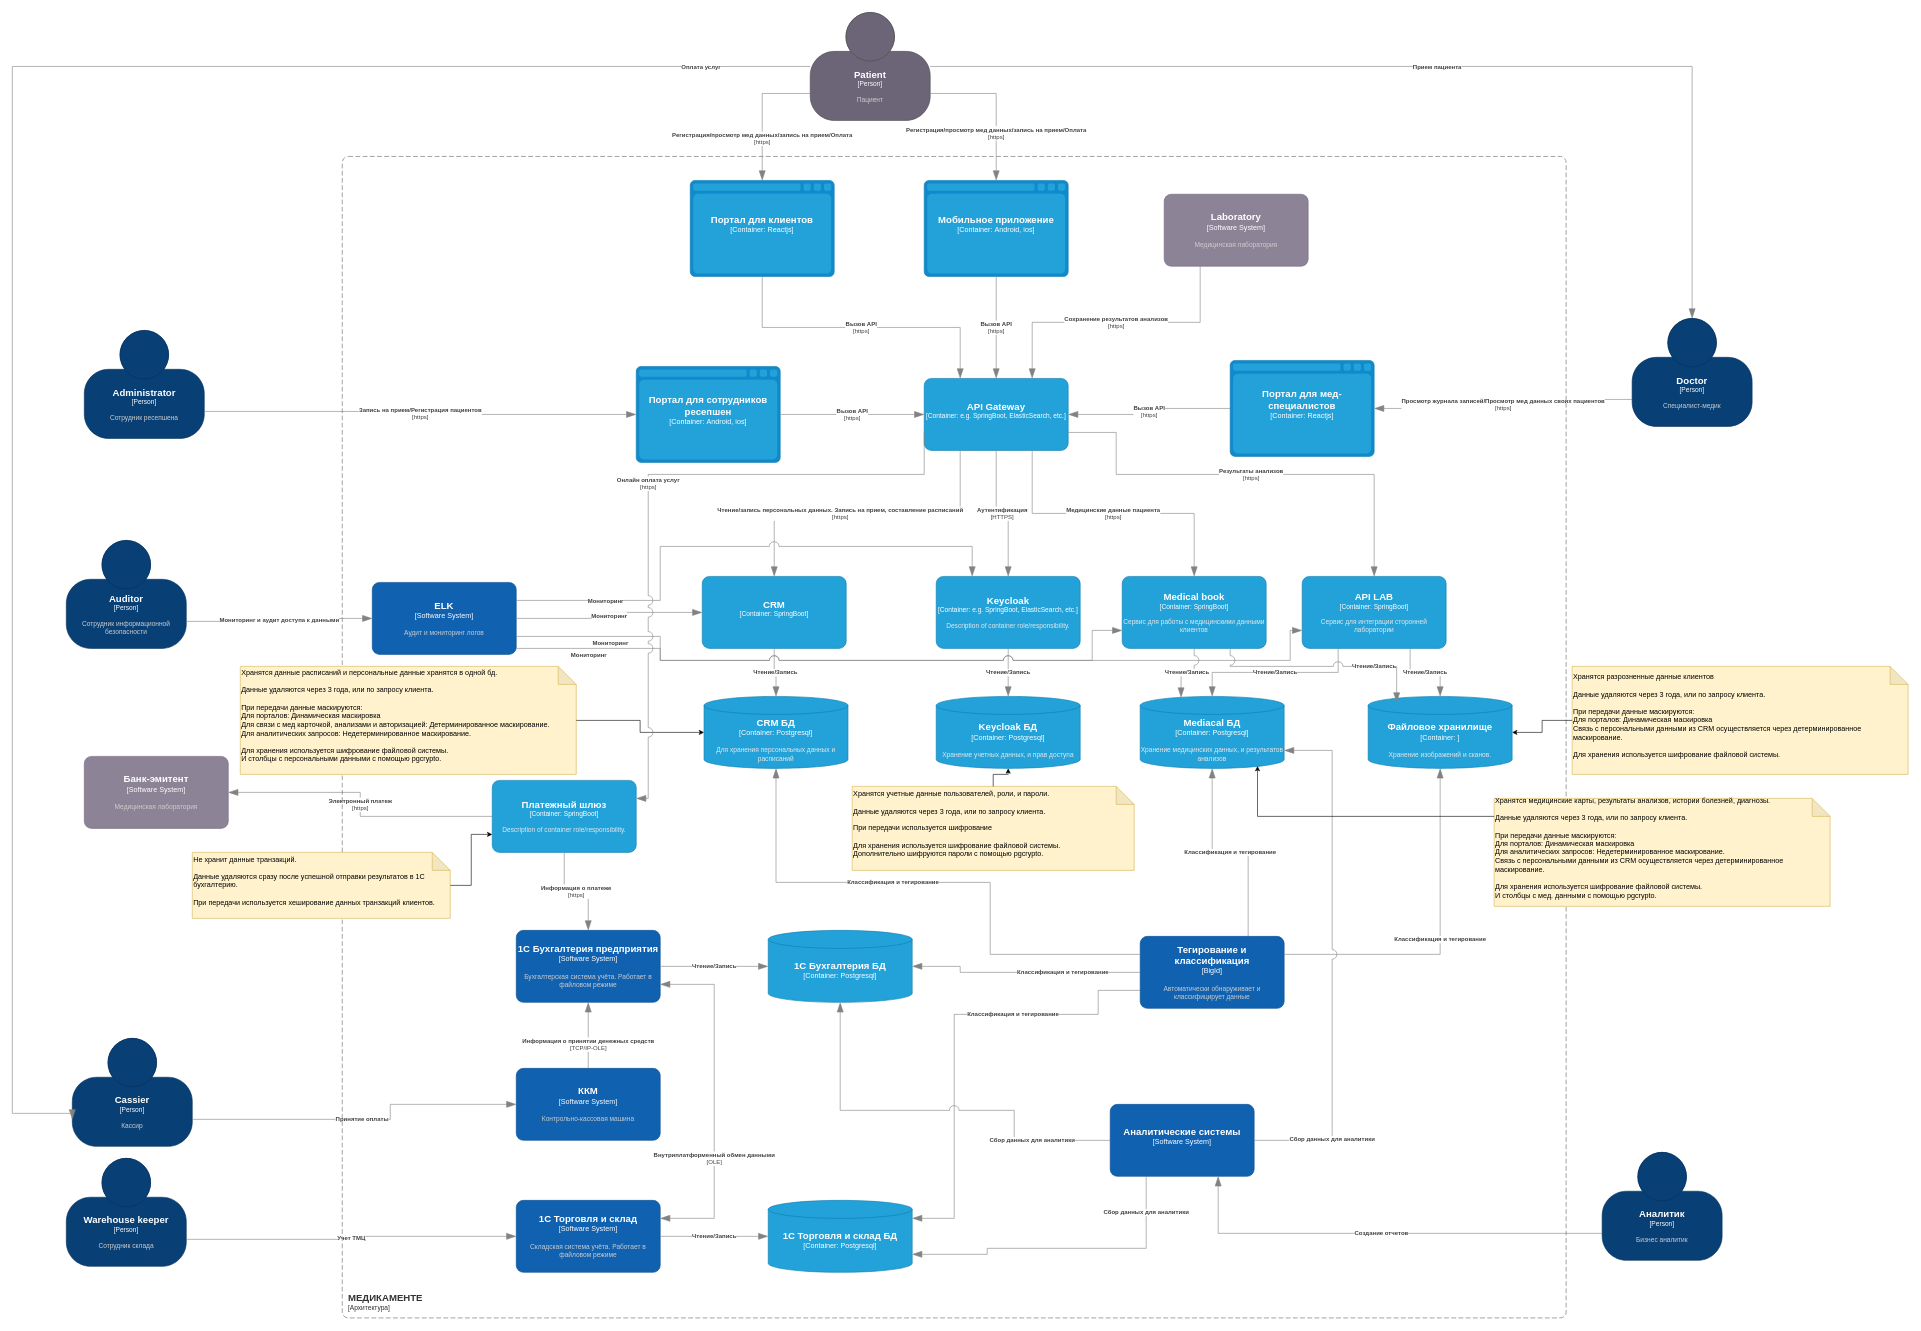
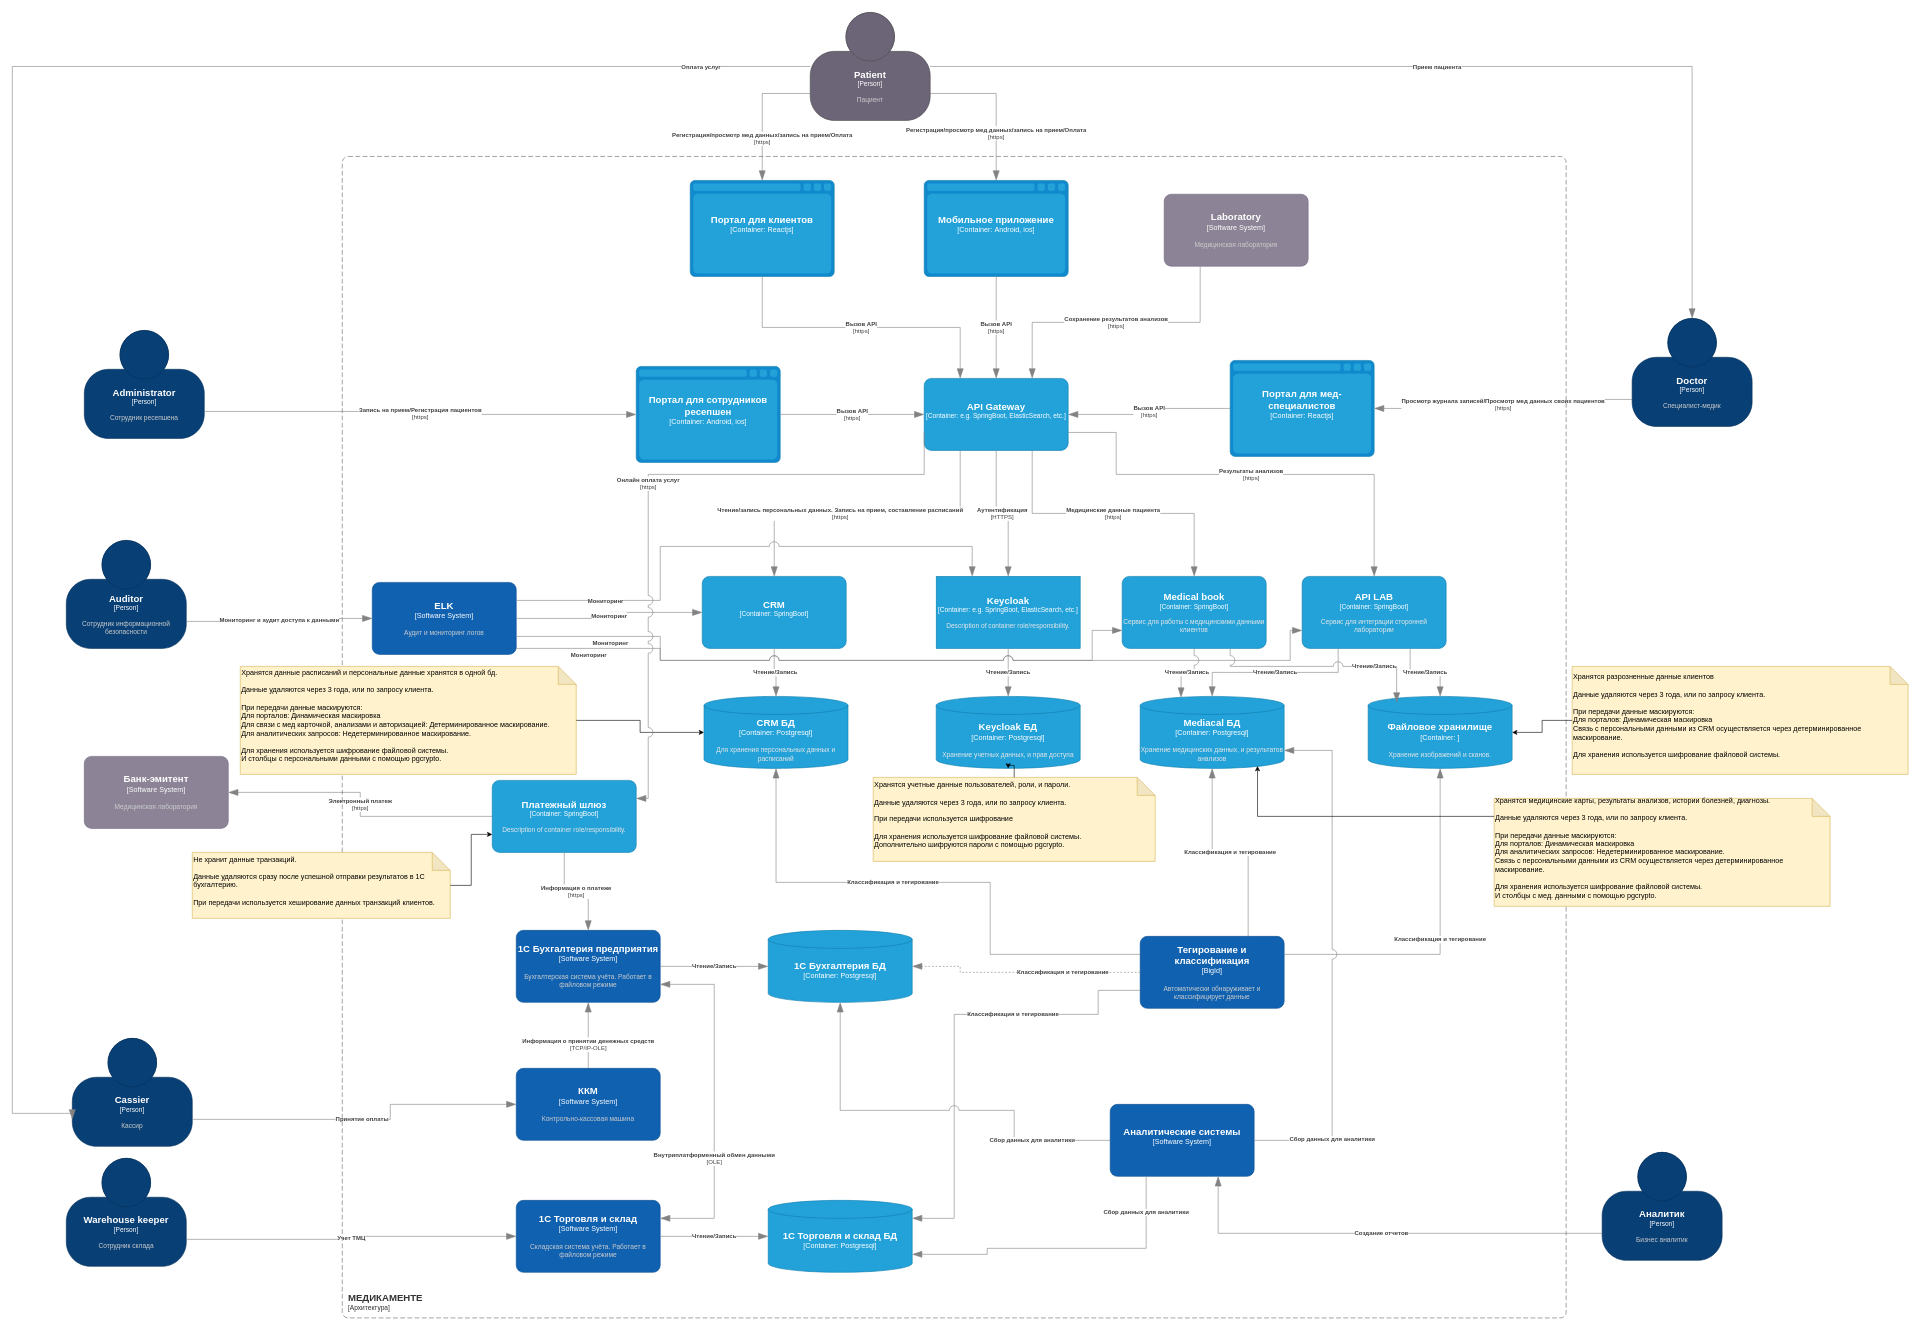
(1008, 612) -> (1008, 612)
(993, 828) -> (1014, 819)
(967, 972) -> (967, 972)
